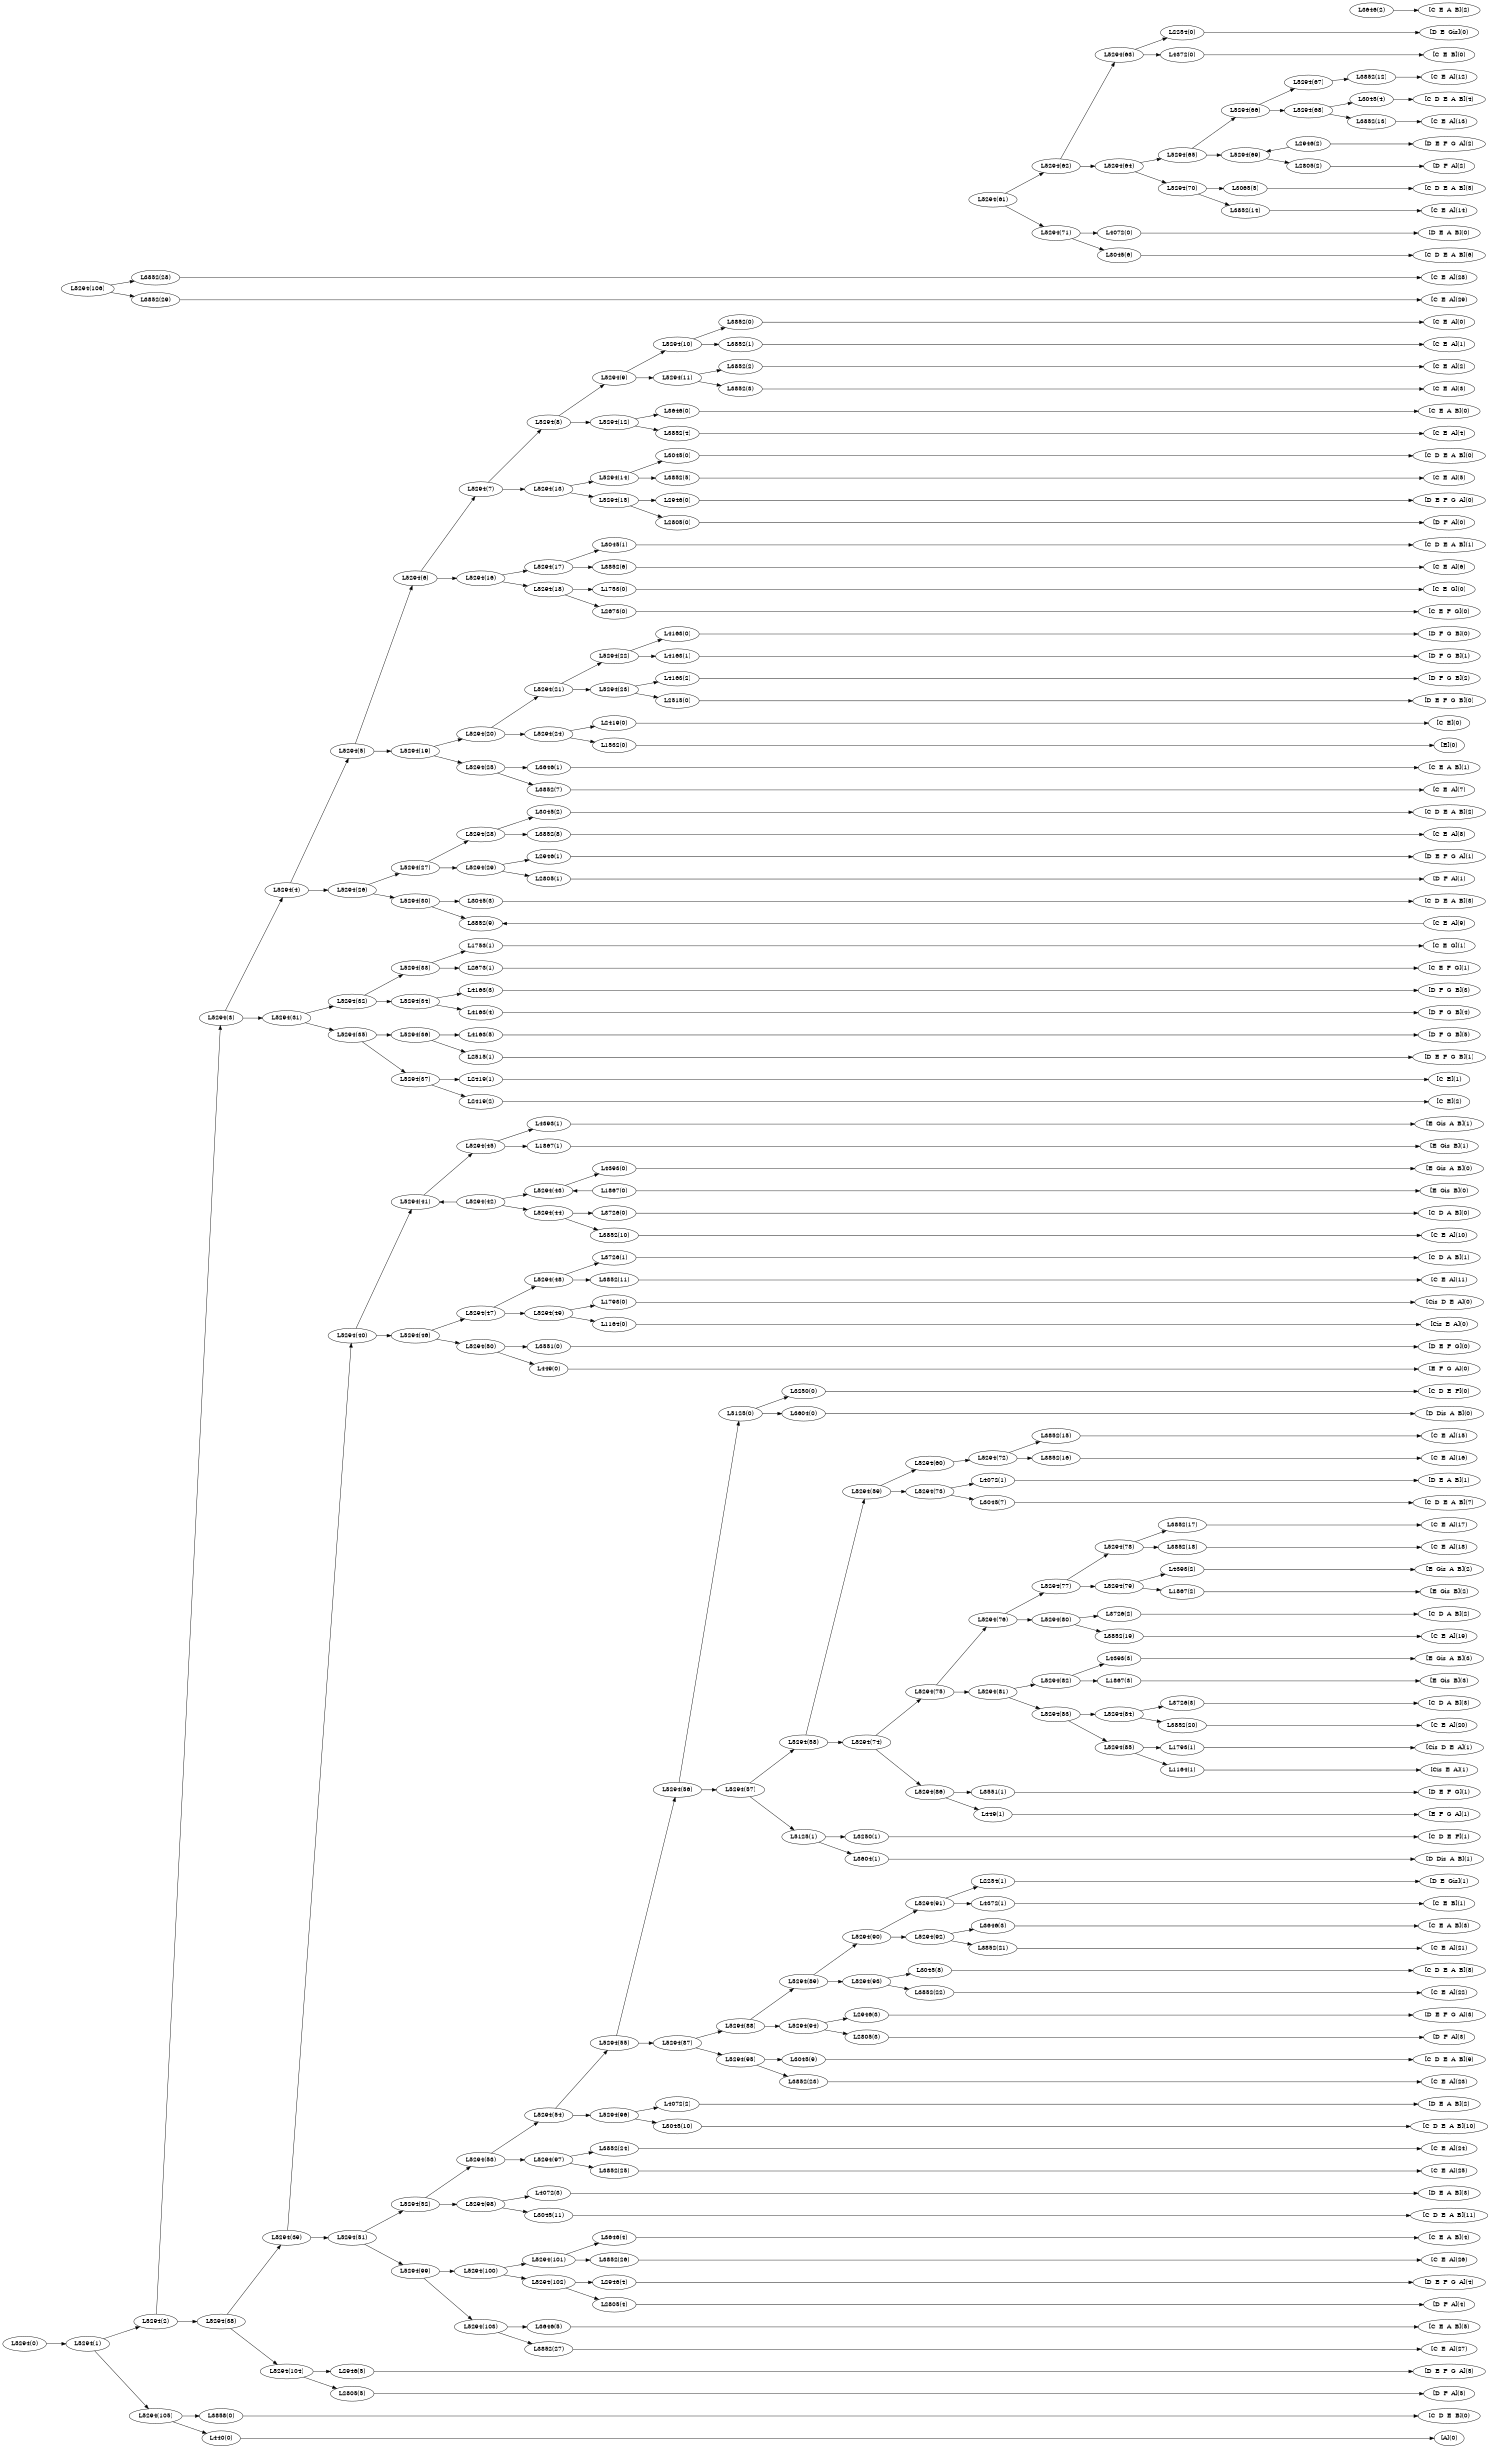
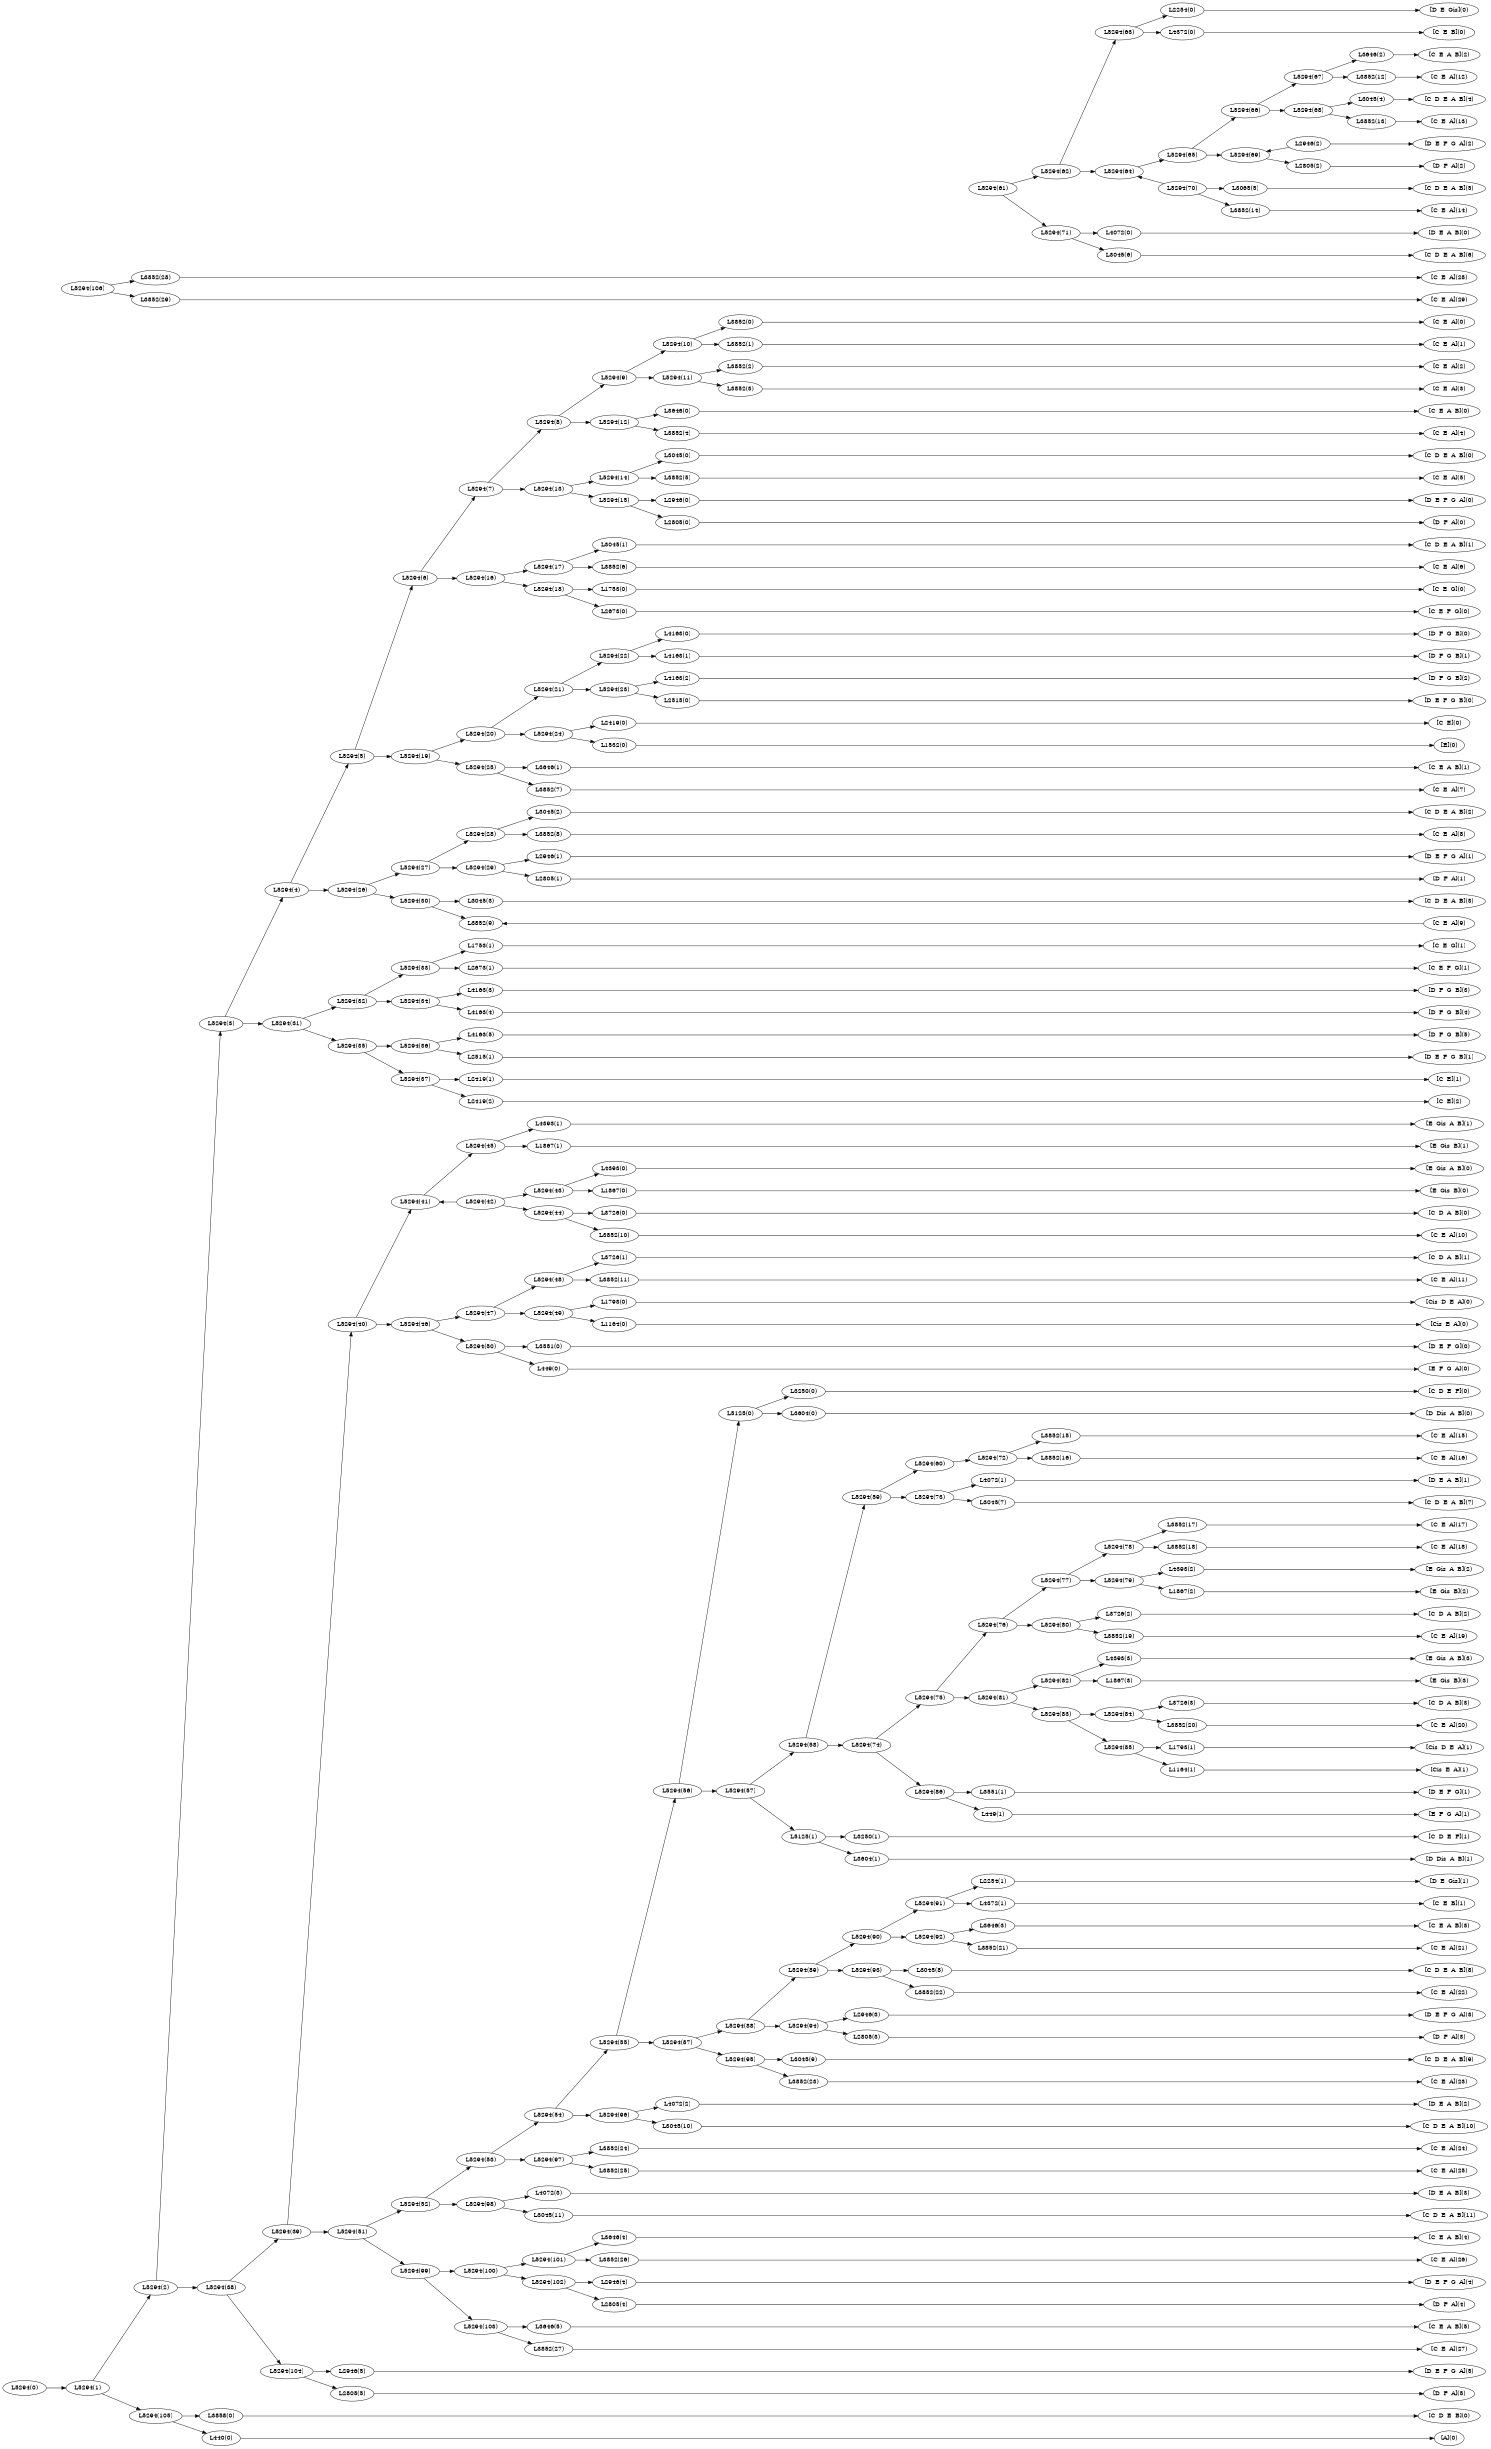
none -> (1339, 67)
(1149, 177) -> (1153, 181)
(585, 1191) -> (581, 1191)
